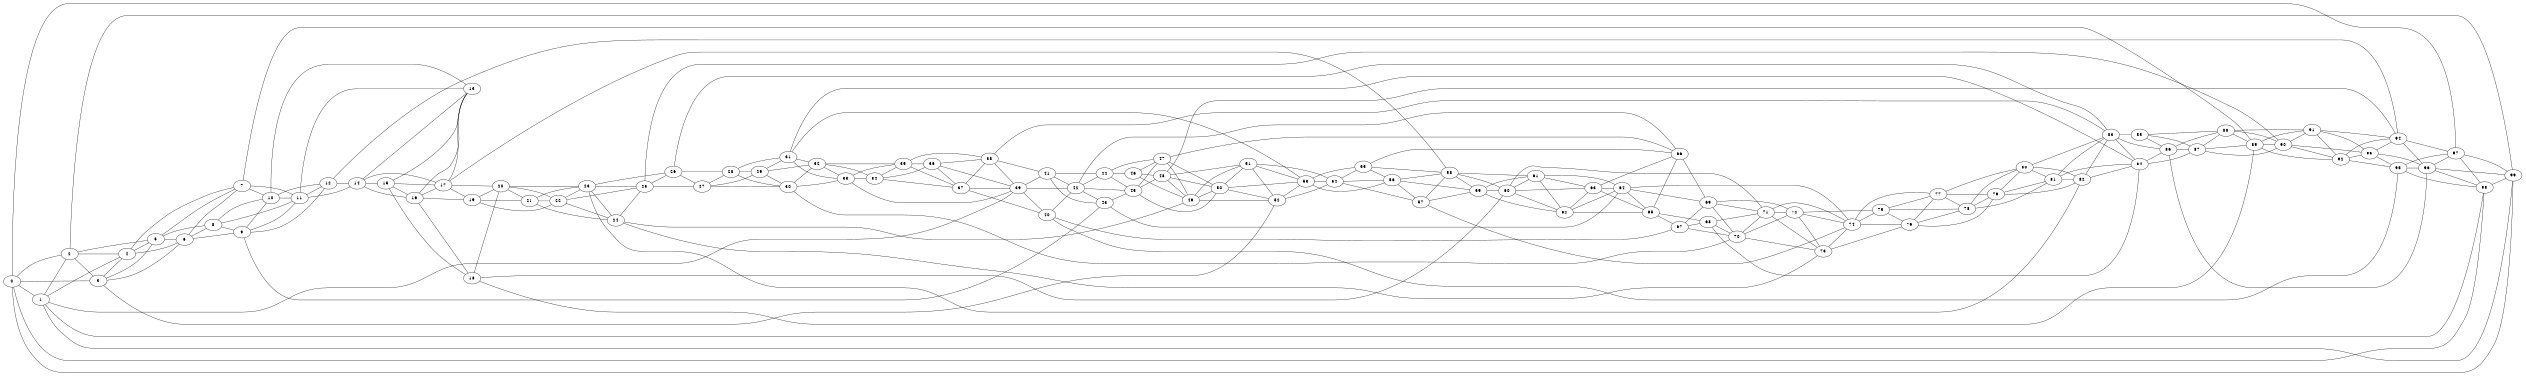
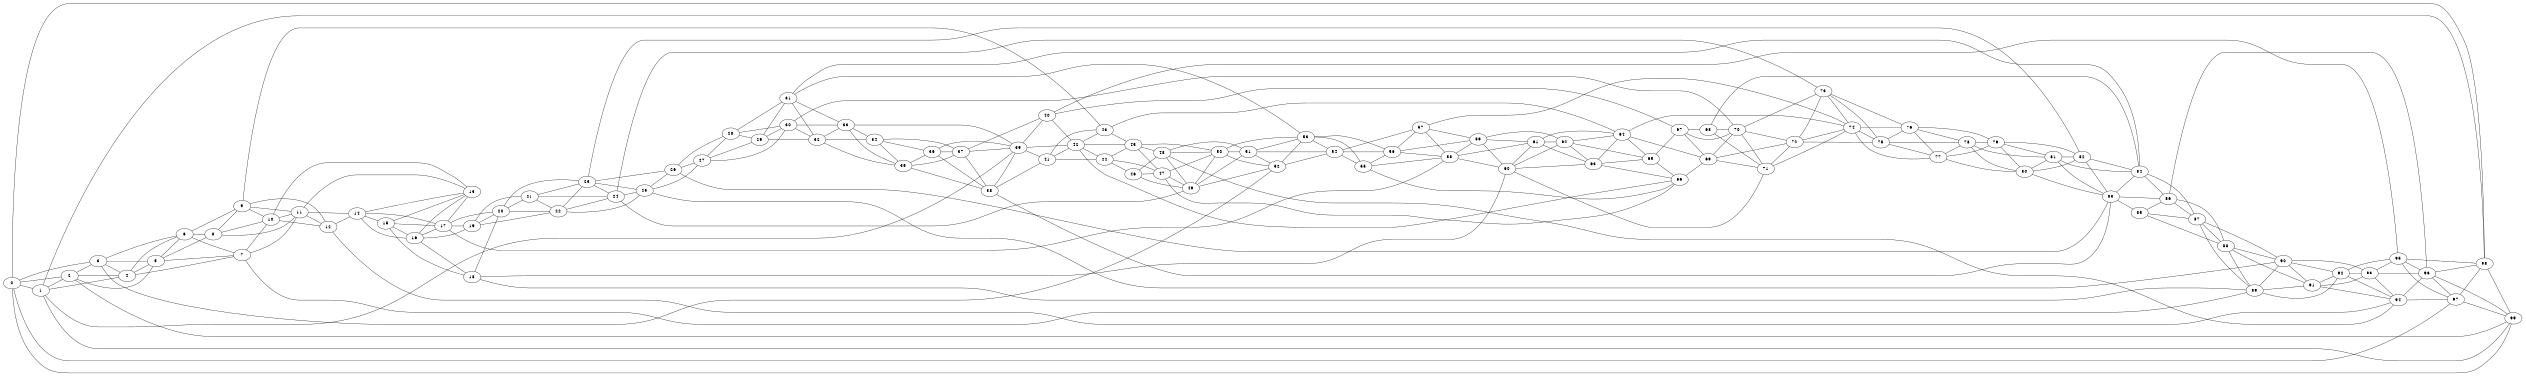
(1680, 217) -> none
(1795, 232) -> (1855, 114)
